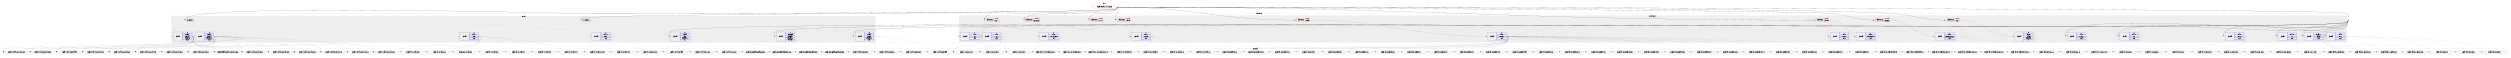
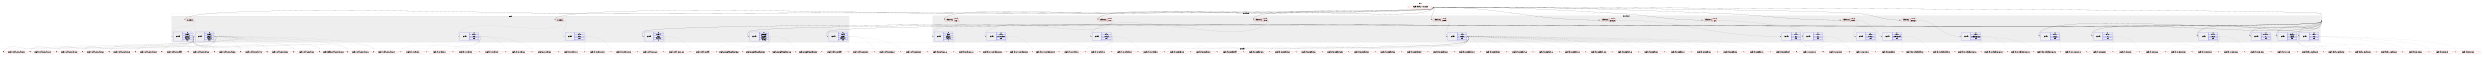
(413, 52) -> none
(1309, 52) -> (1651, 52)
